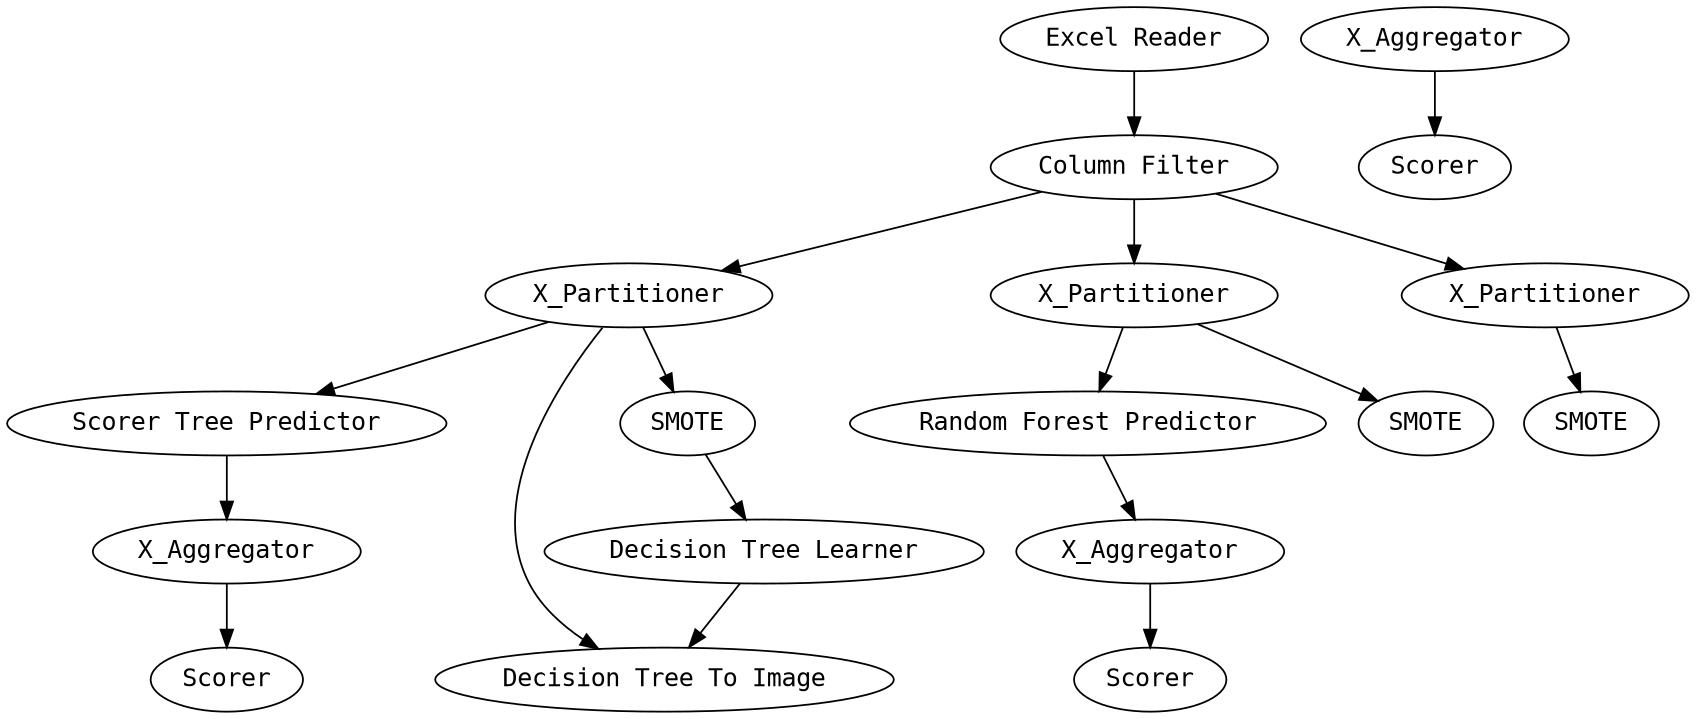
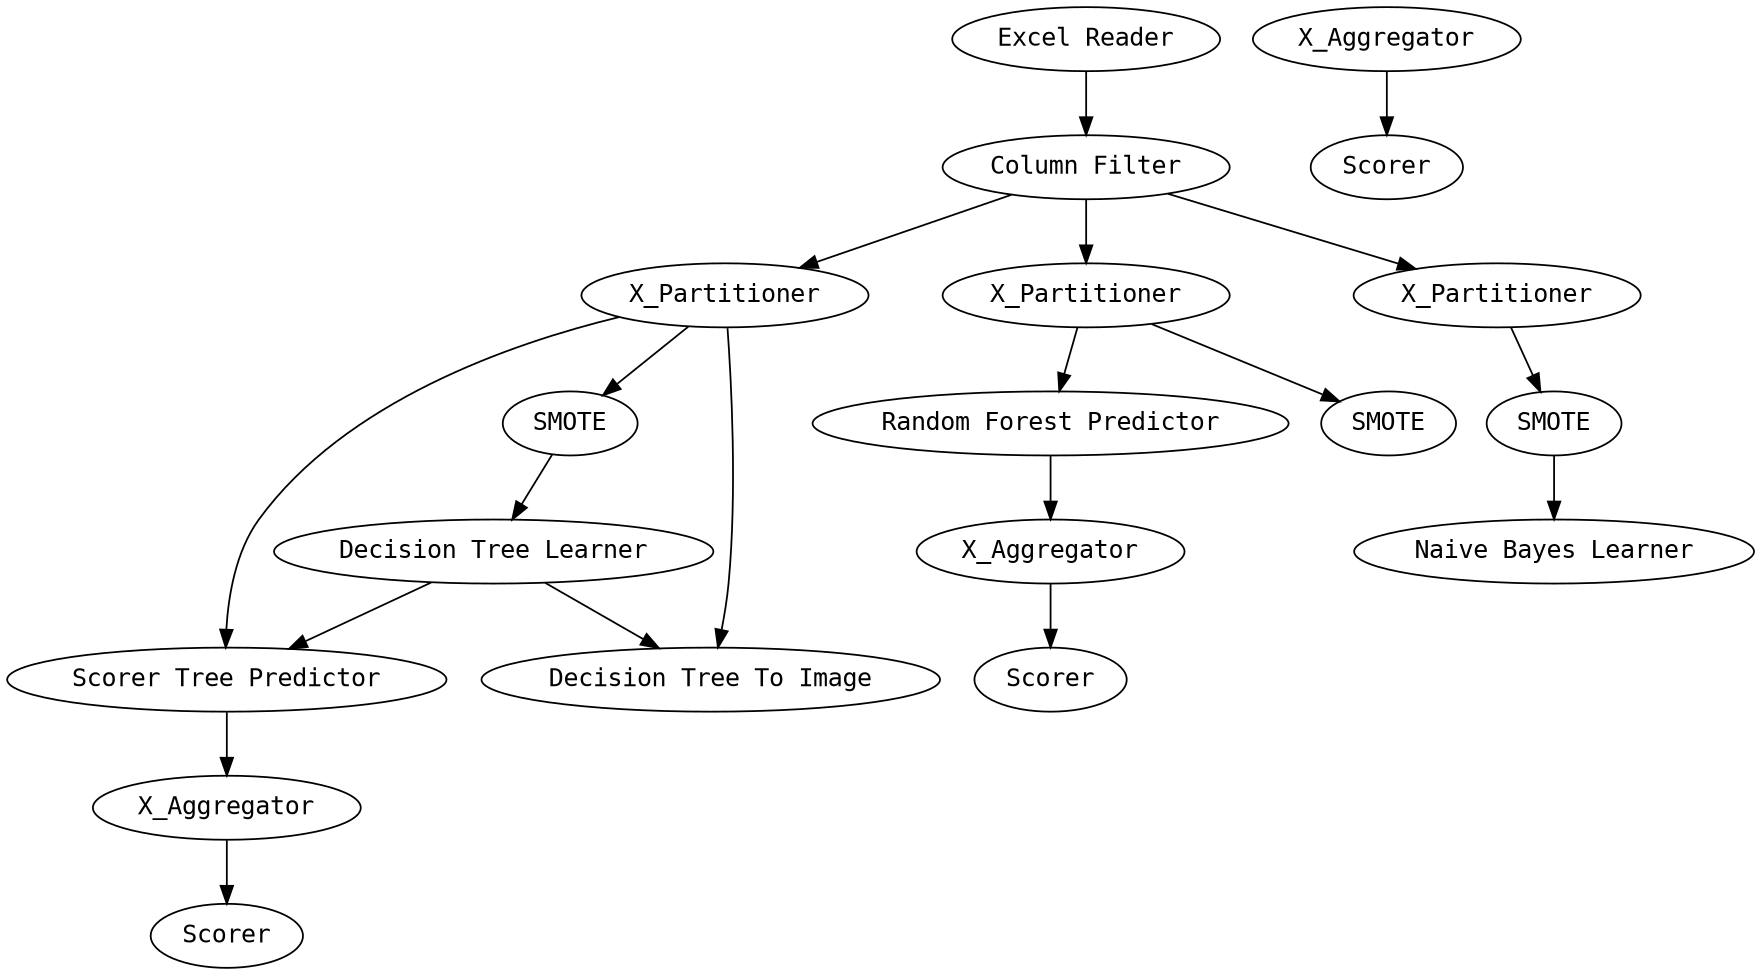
none -> (1554, 552)
none -> (368, 612)
